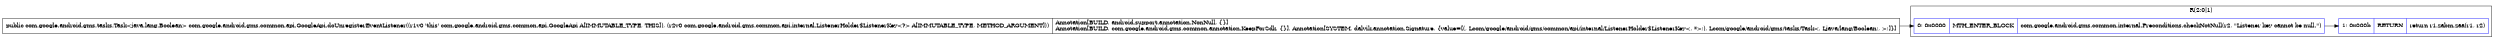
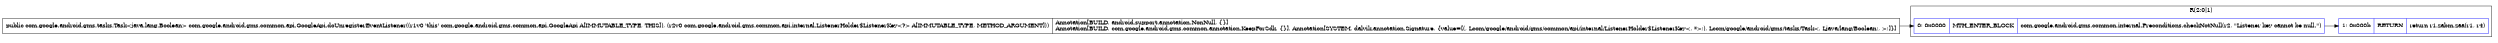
(2447, 26) -> (2447, 26)
